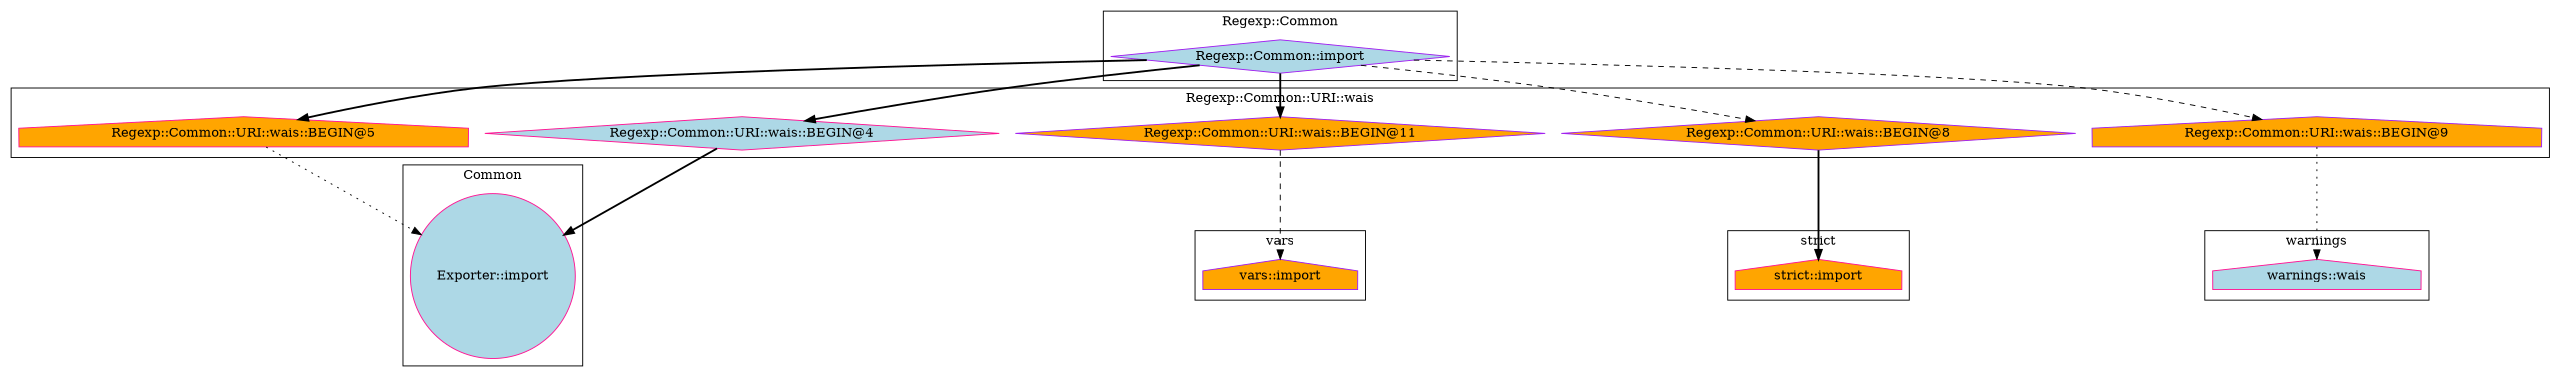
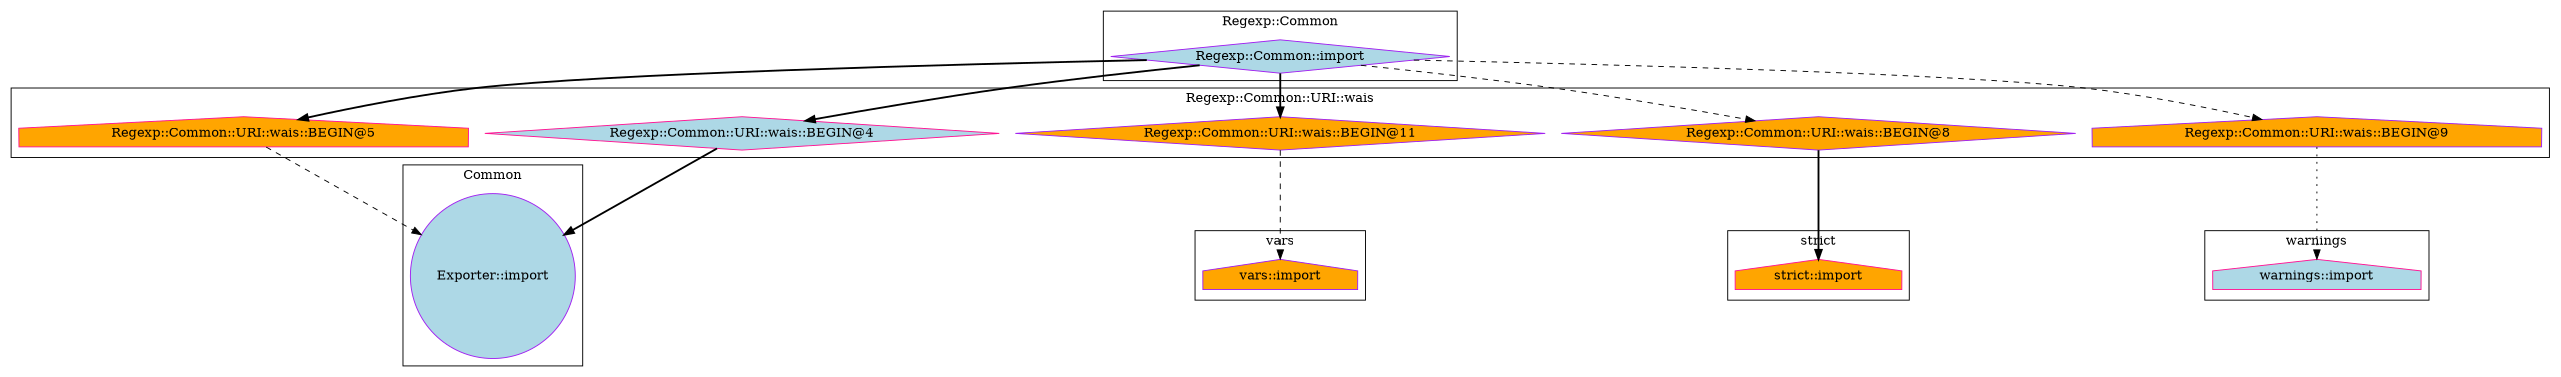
(340, 189) -> (340, 189)
(493, 276) -> (493, 276)
(2317, 276) -> (2317, 276)
